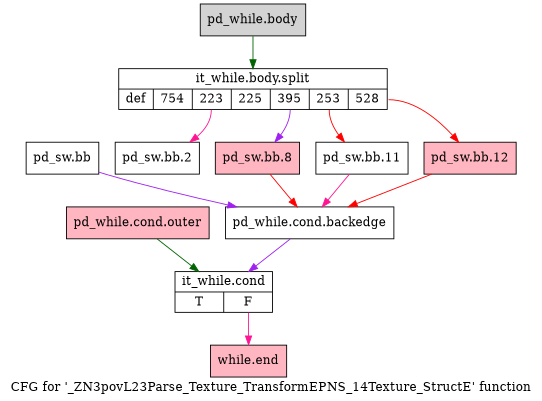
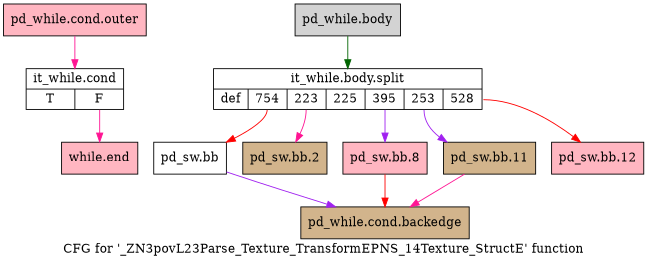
(332, 123) -> (428, 125)
none -> (254, 127)
(157, 158) -> (285, 158)
(362, 158) -> (490, 158)
(394, 189) -> none
(310, 223) -> (385, 223)
(175, 253) -> (75, 48)
(273, 253) -> none
